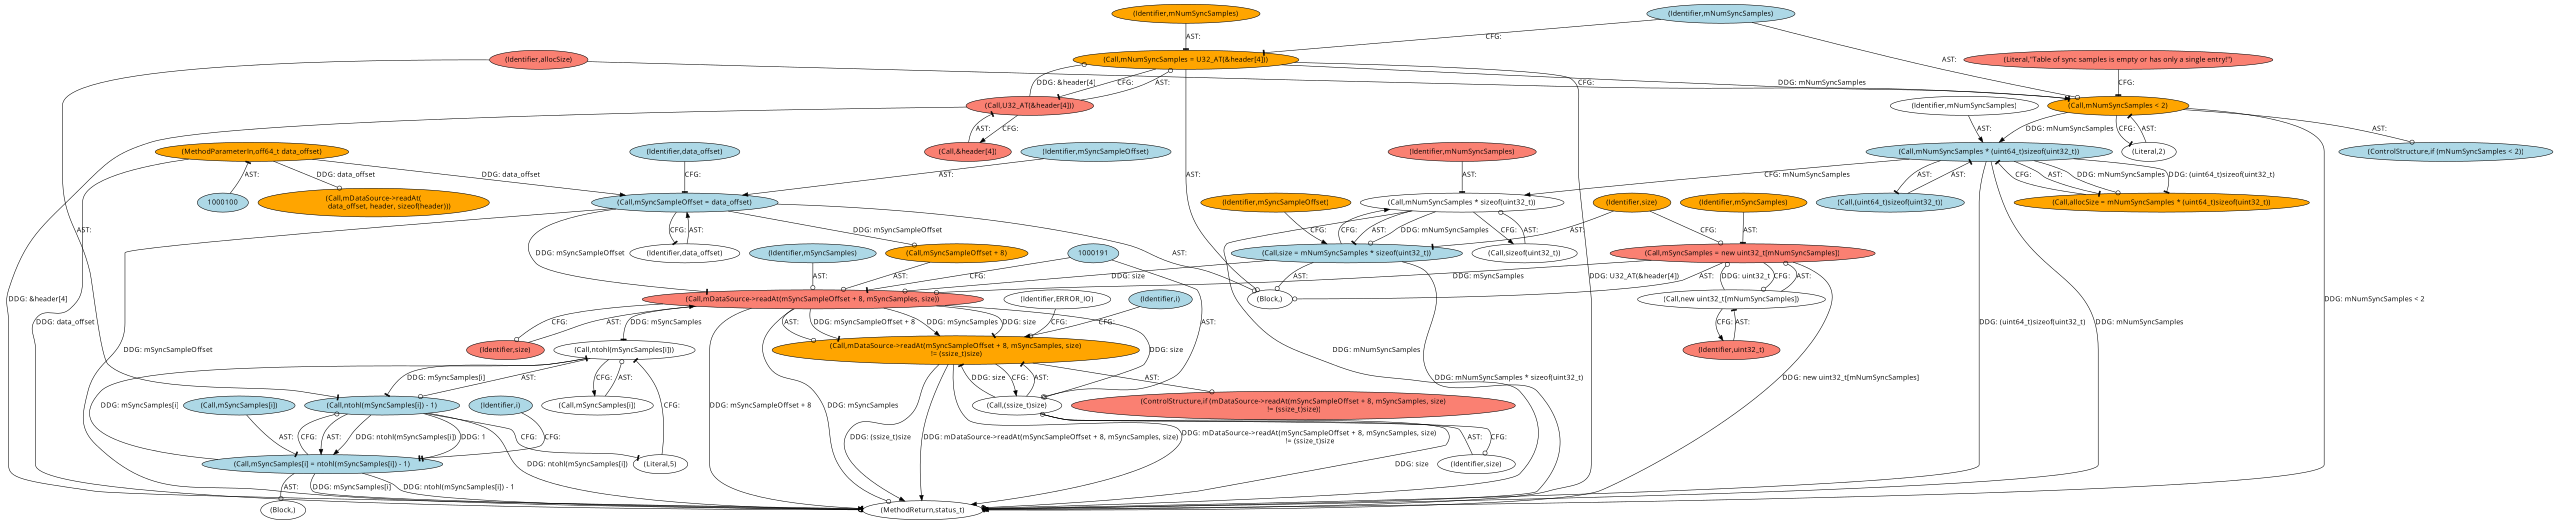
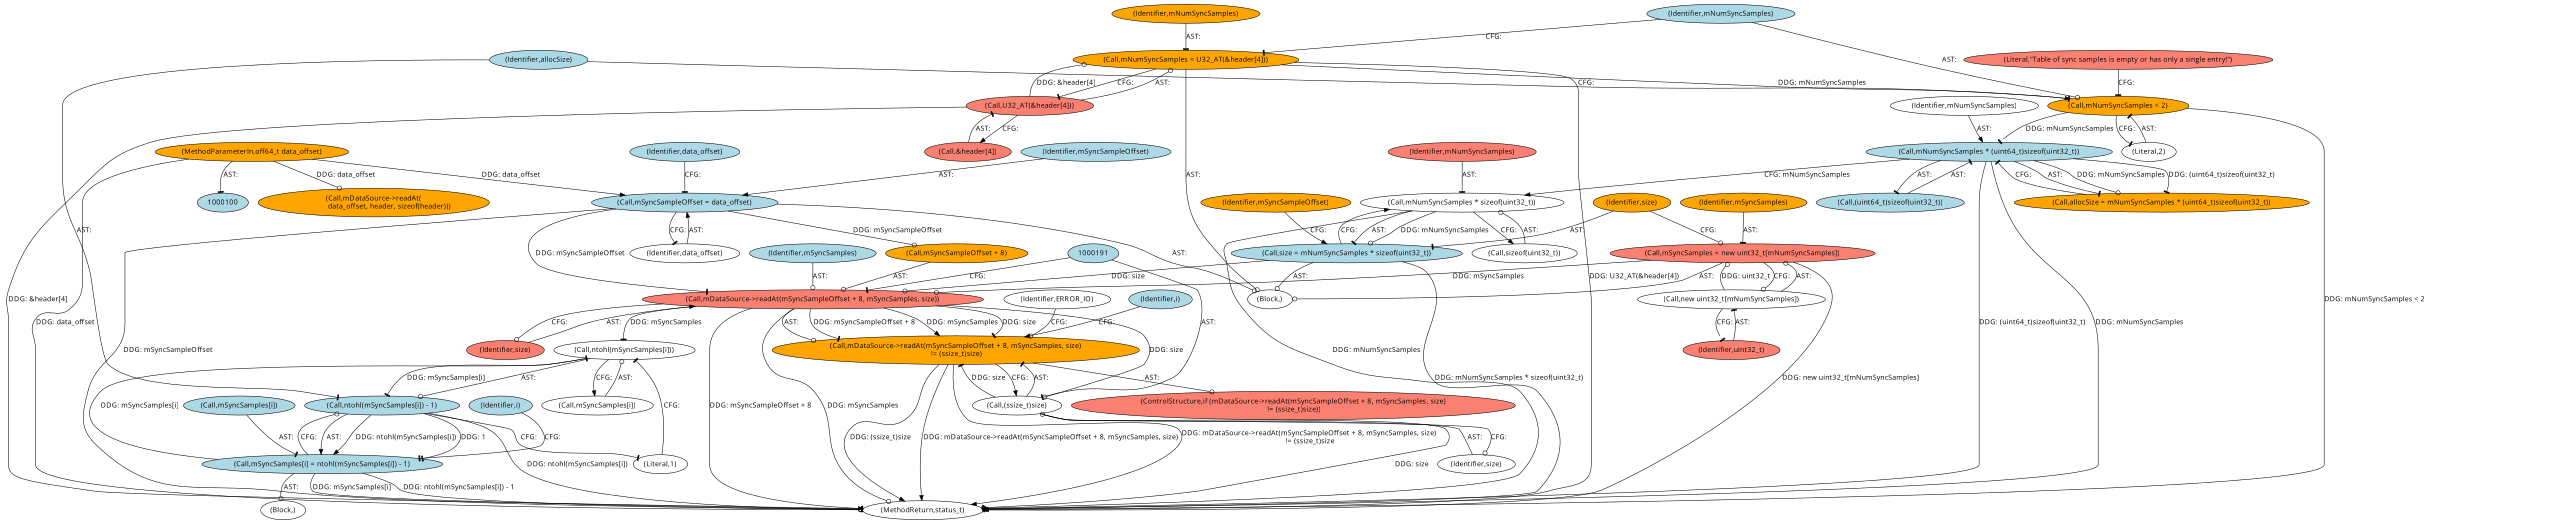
(539, 60) -> (539, 60)
(2034, 122) -> (2034, 122)
(2446, 152) -> none
(240, 179) -> (222, 174)
(1716, 322) -> (1716, 322)
(1190, 356) -> (1190, 356)
(660, 464) -> (660, 464)
